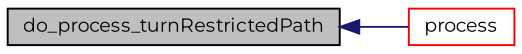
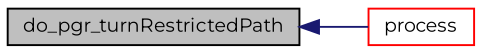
(174, 27) -> (154, 27)
